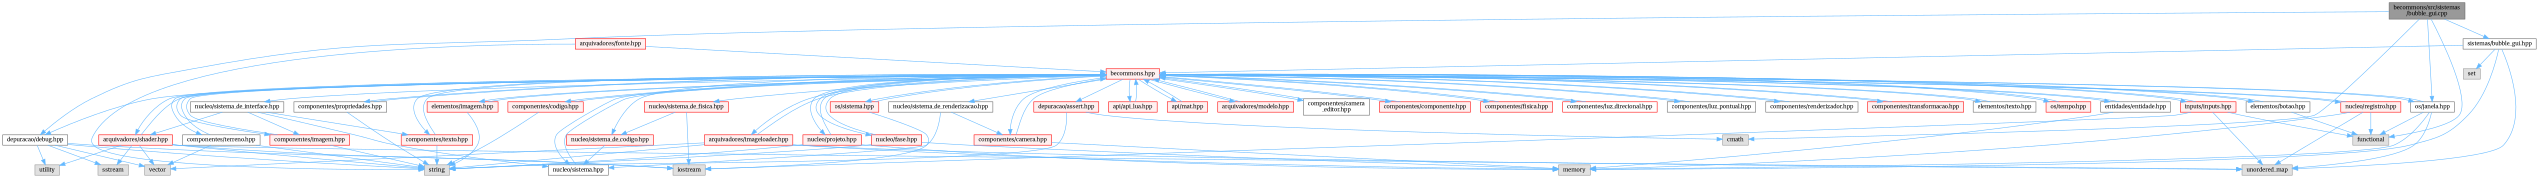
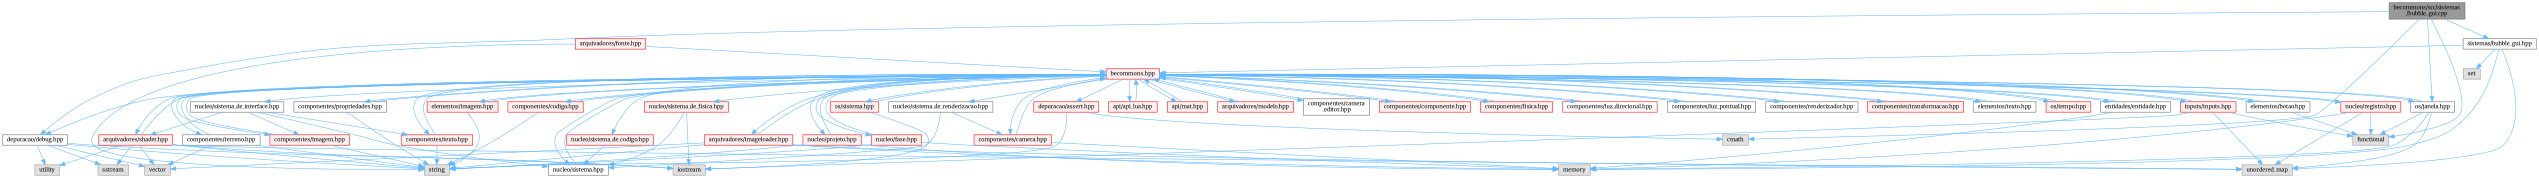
(651, 122) -> (663, 141)
